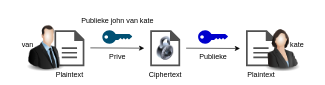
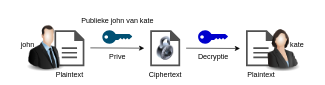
(28, 45) -> (28, 45)
(214, 57) -> (214, 57)
